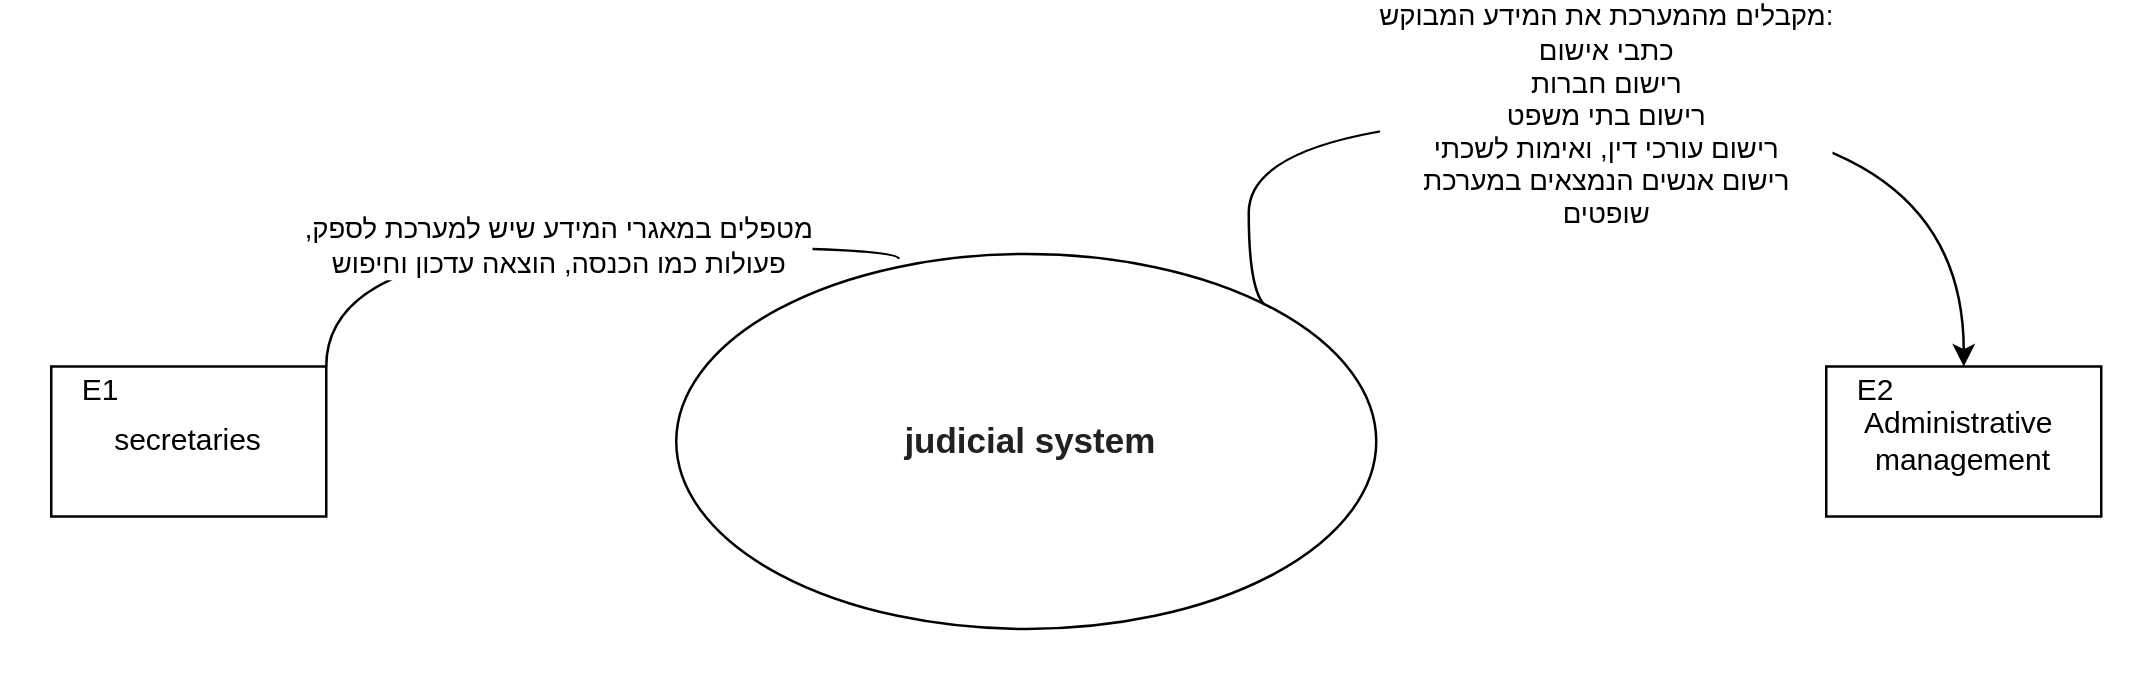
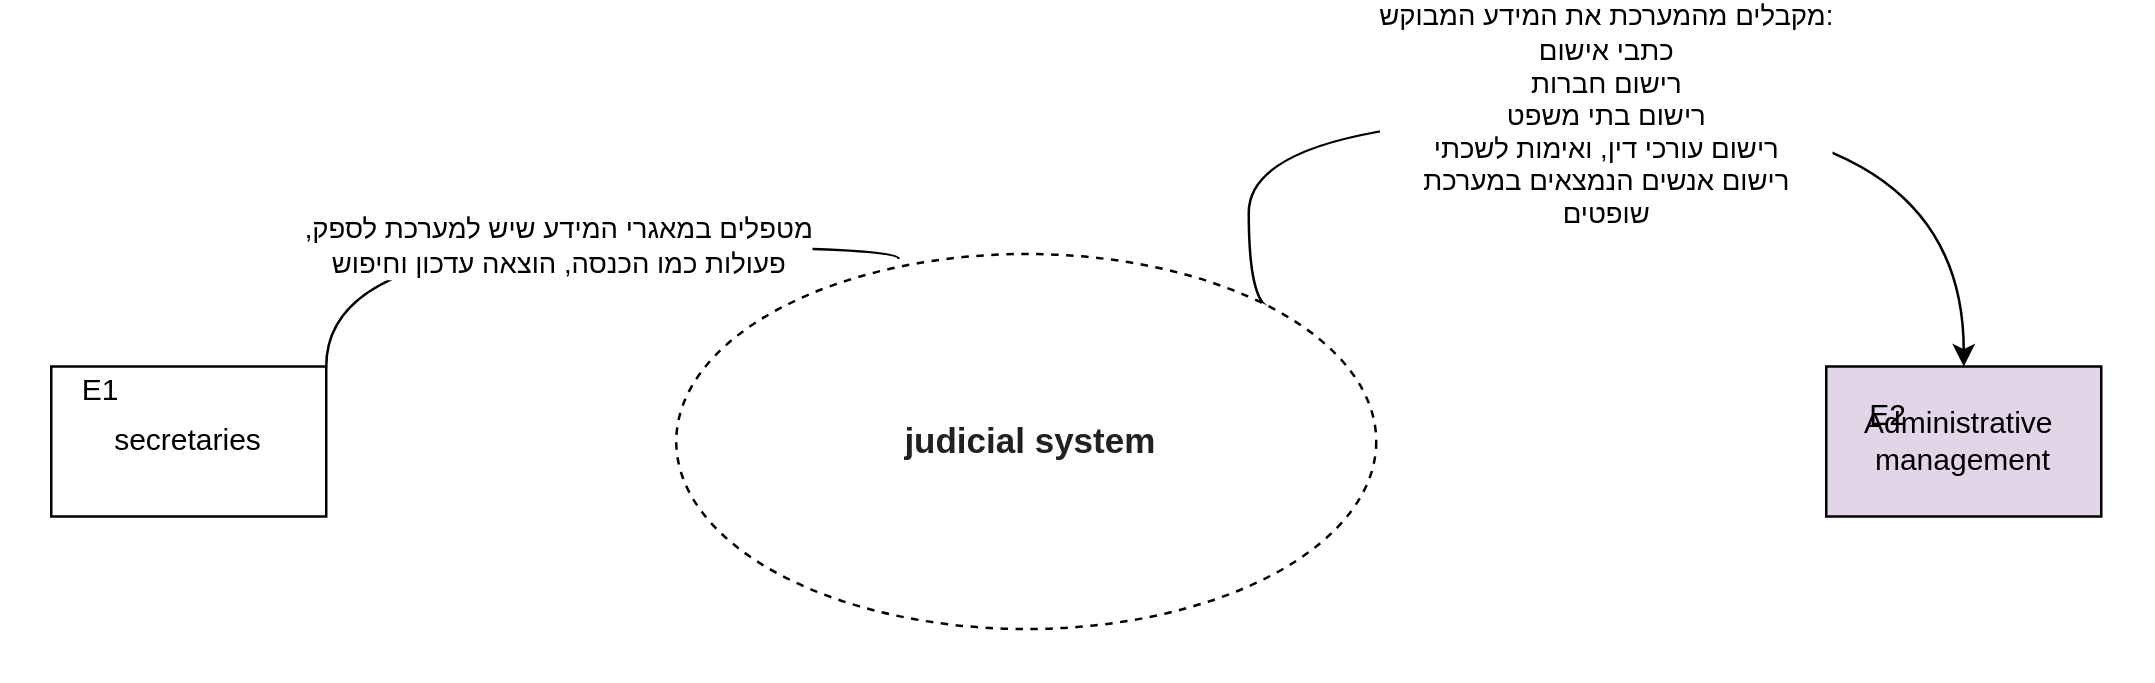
(1876, 391) -> (1889, 416)
(1026, 441) -> (1026, 441)
(1964, 441) -> (1964, 441)
